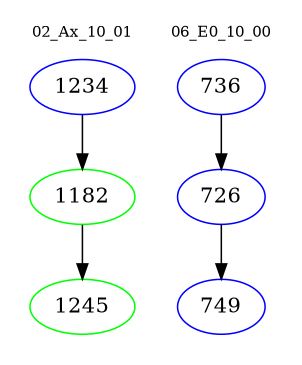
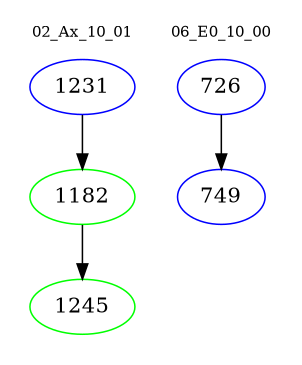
(82, 87) -> (82, 87)
(221, 87) -> none
